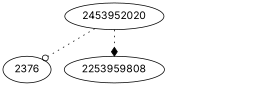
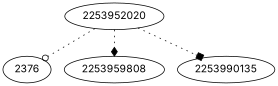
(114, 16) -> (114, 16)
none -> (226, 70)
